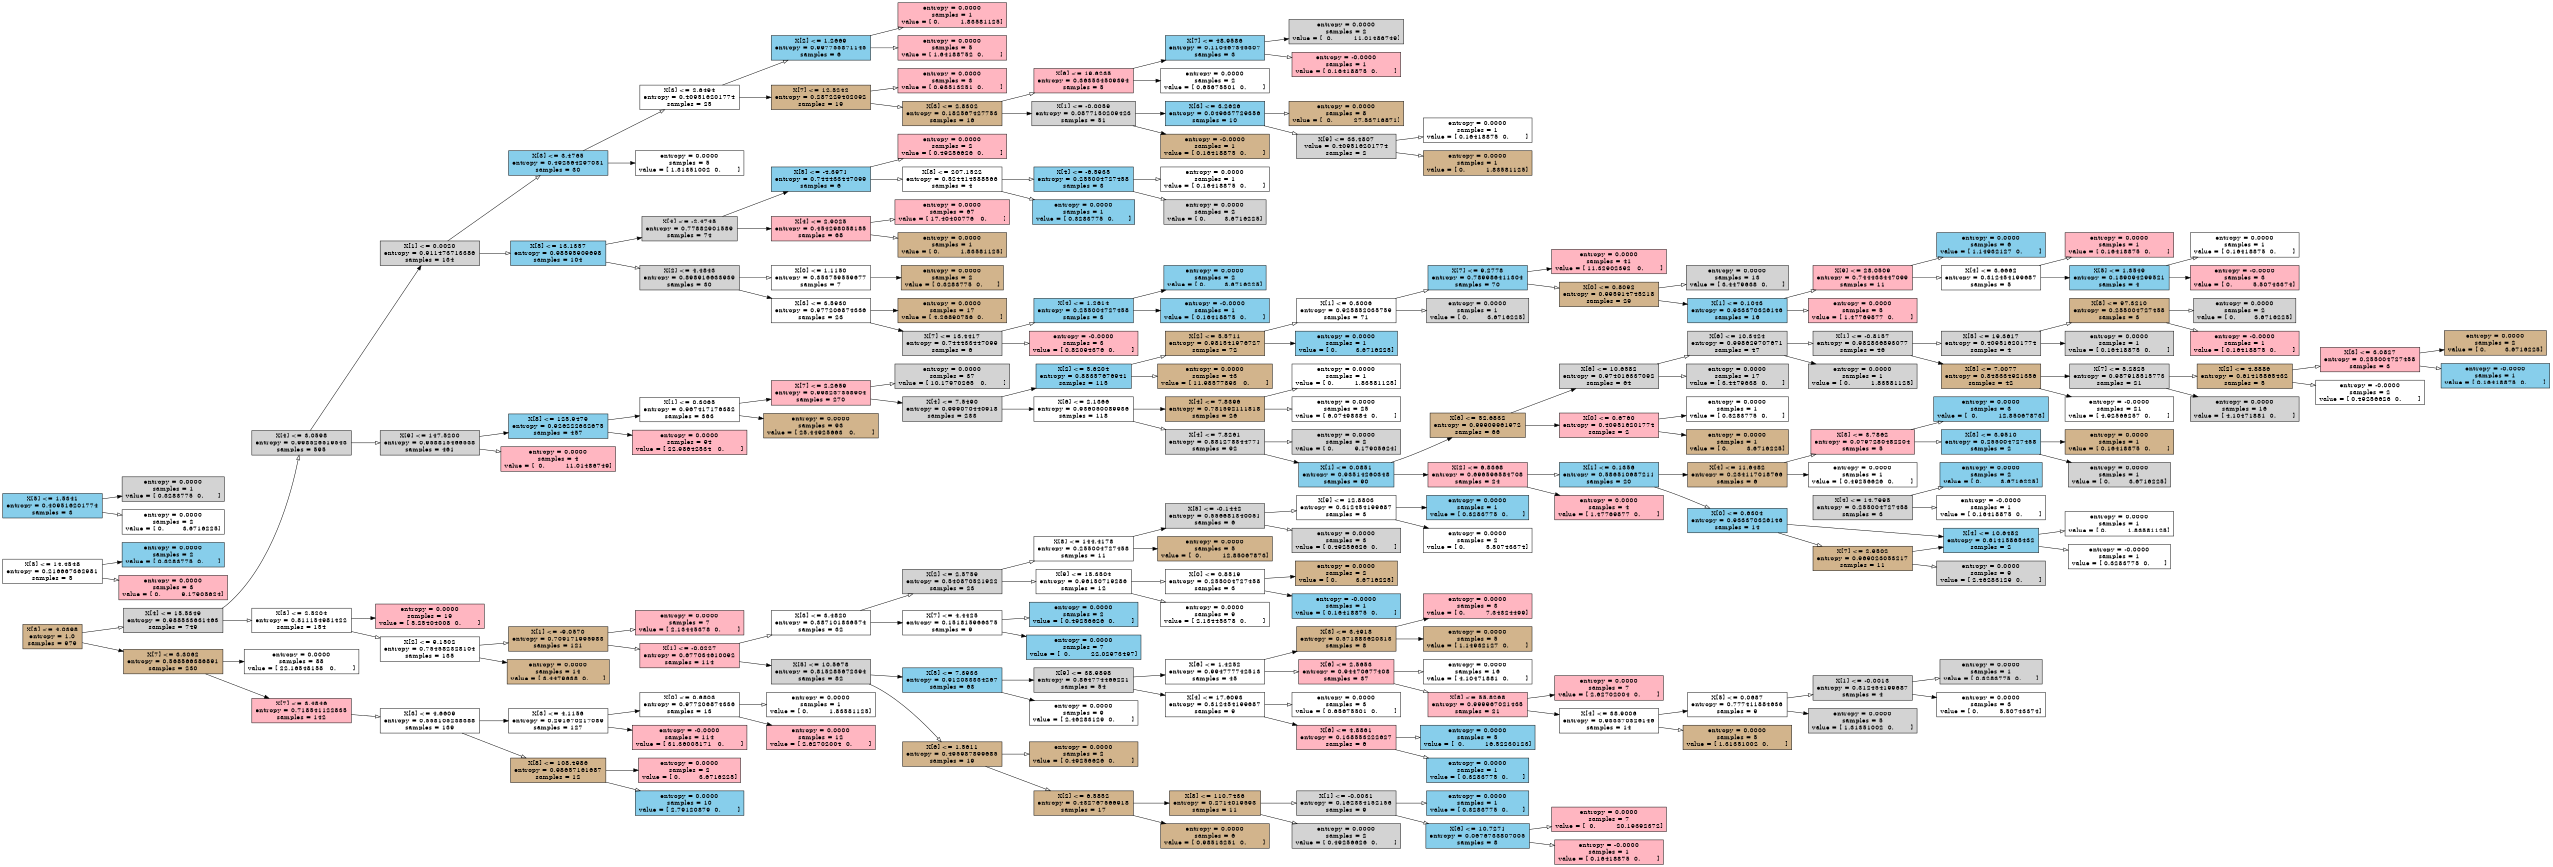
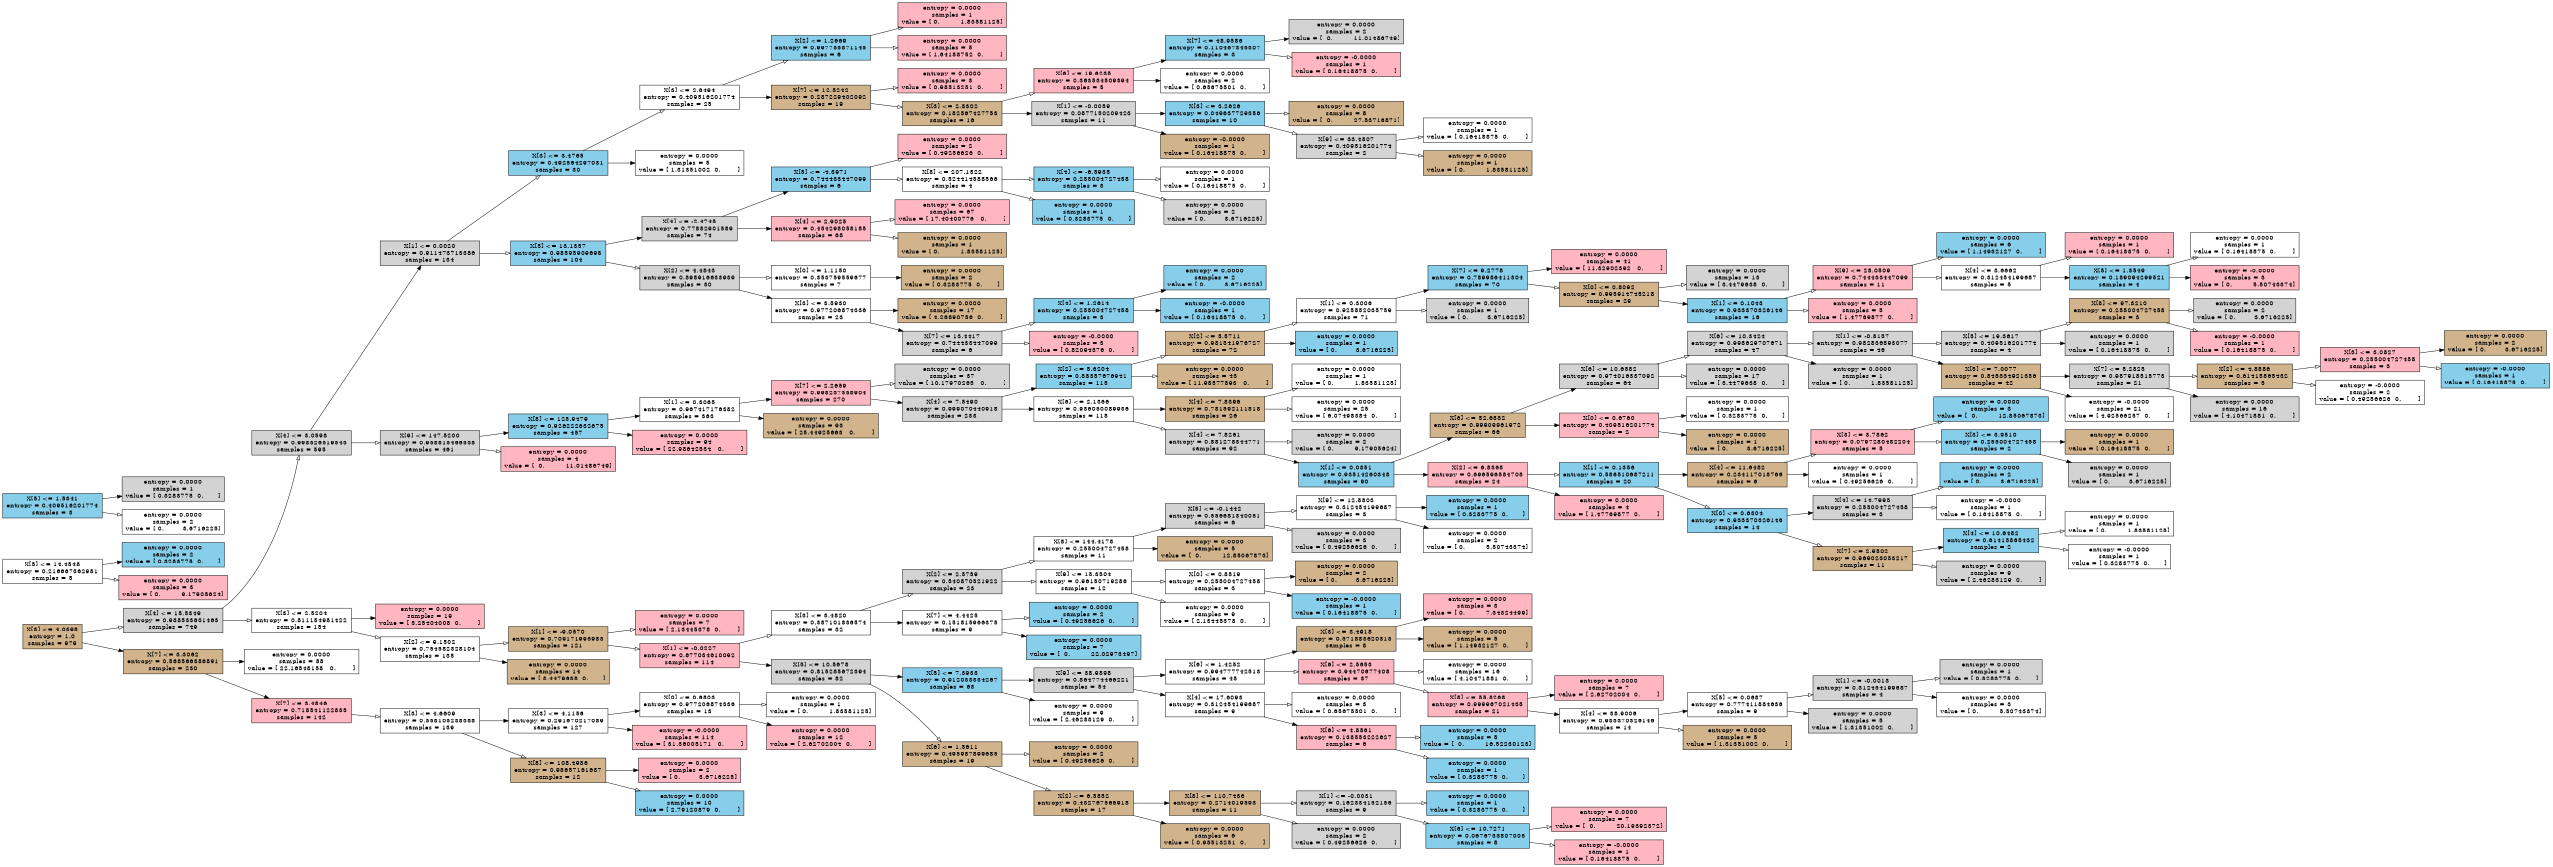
(1084, 114) -> (1084, 114)
(1346, 146) -> (1346, 146)
(1410, 295) -> (1410, 295)
(1863, 530) -> (1798, 514)
